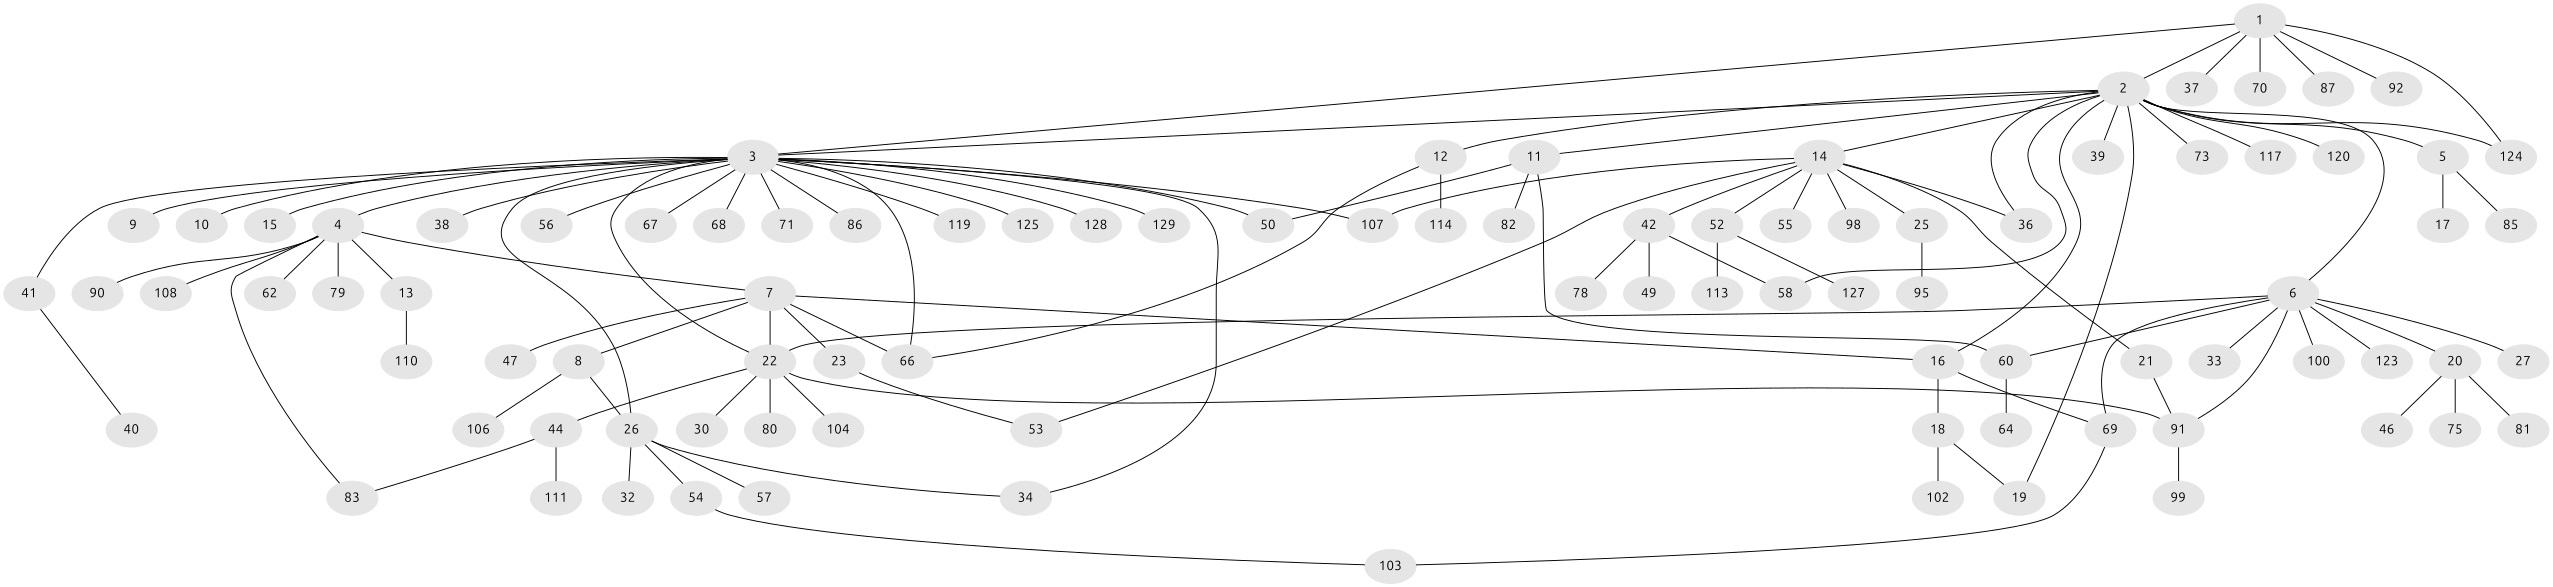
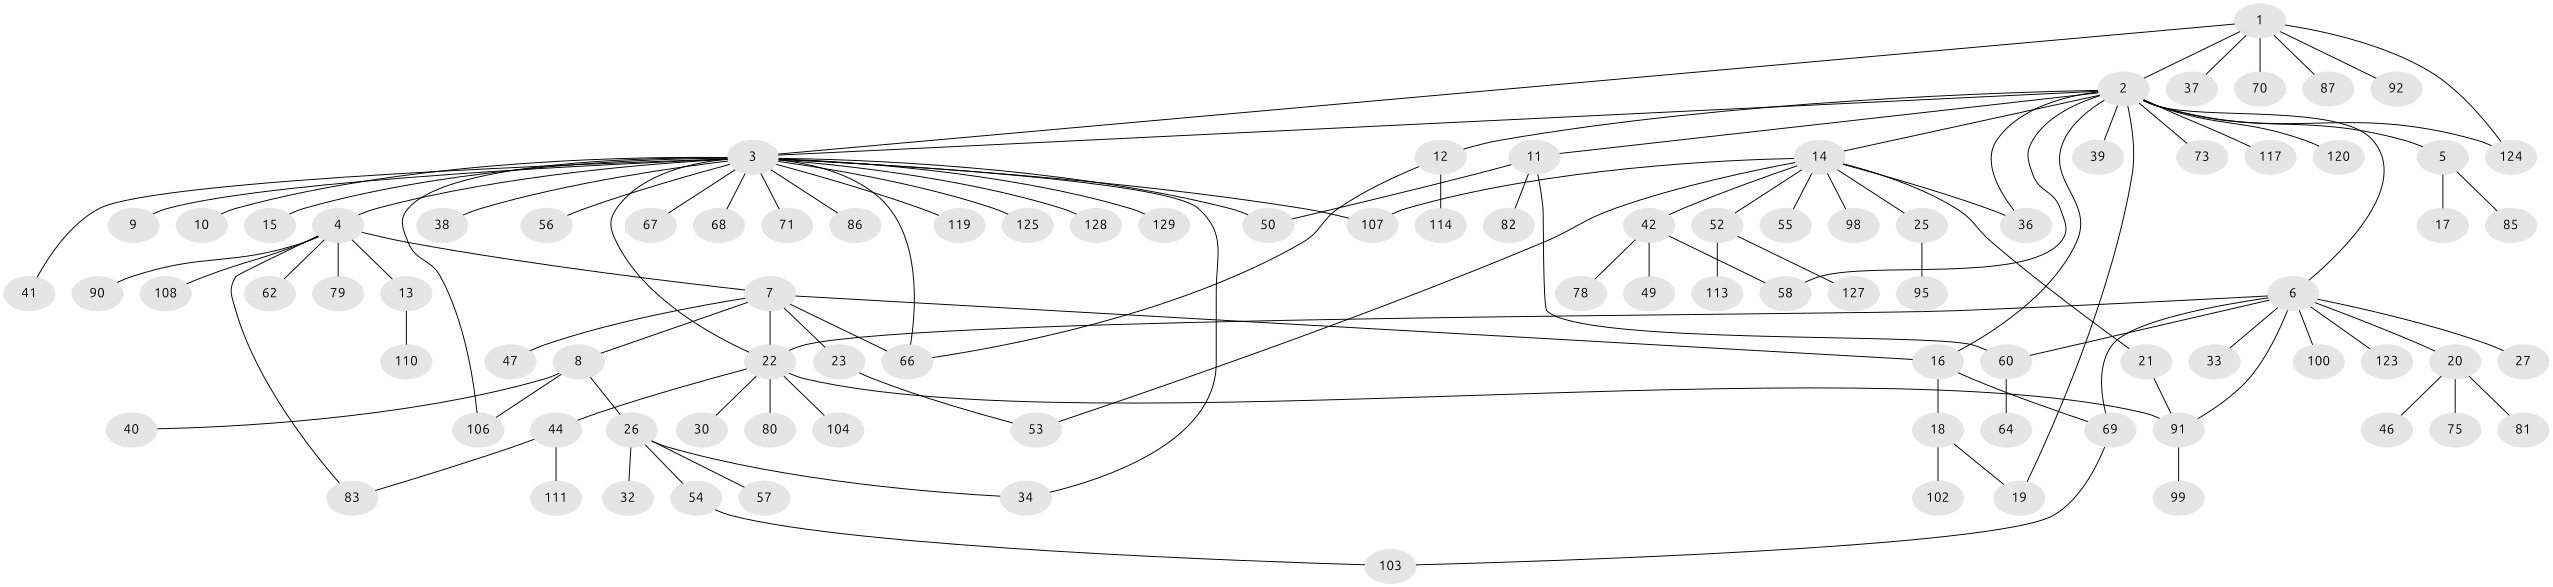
(504, 224) -> (453, 185)
(81, 362) -> (360, 414)
